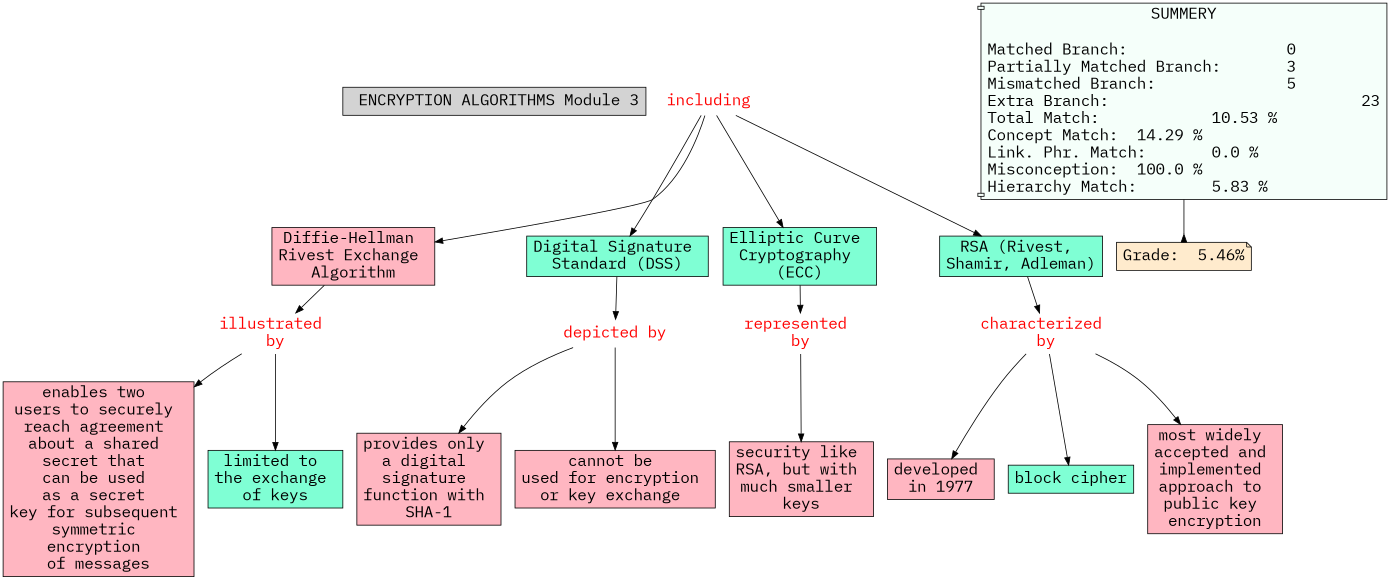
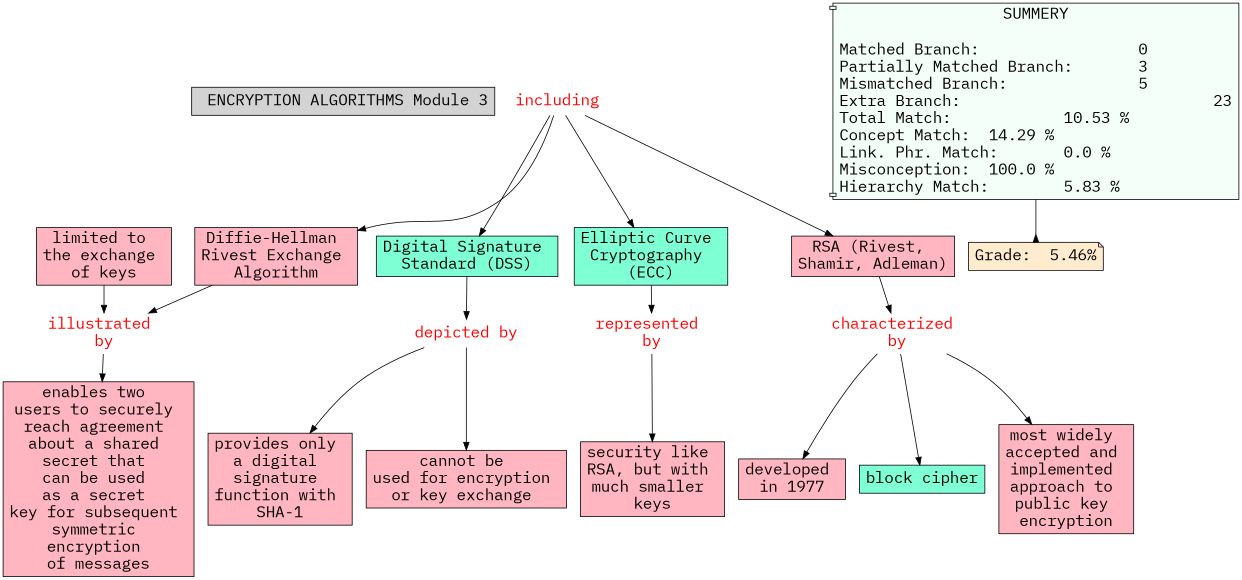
(1021, 256) -> (873, 256)
(275, 398) -> (104, 295)
(275, 479) -> (104, 256)
